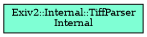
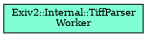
(73, 19) -> (73, 19)
